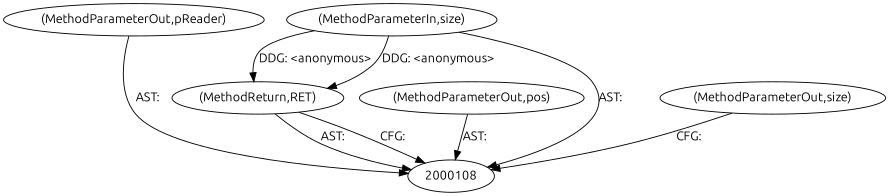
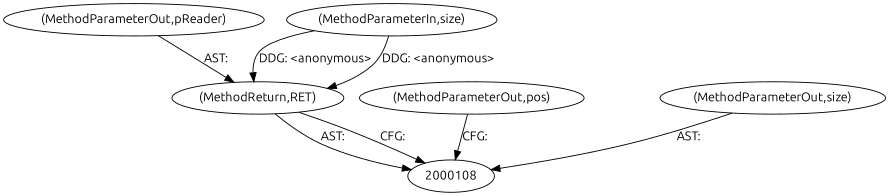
(593, 83) -> none
(477, 137) -> (477, 137)
(691, 137) -> (691, 137)
(223, 151) -> (192, 57)
